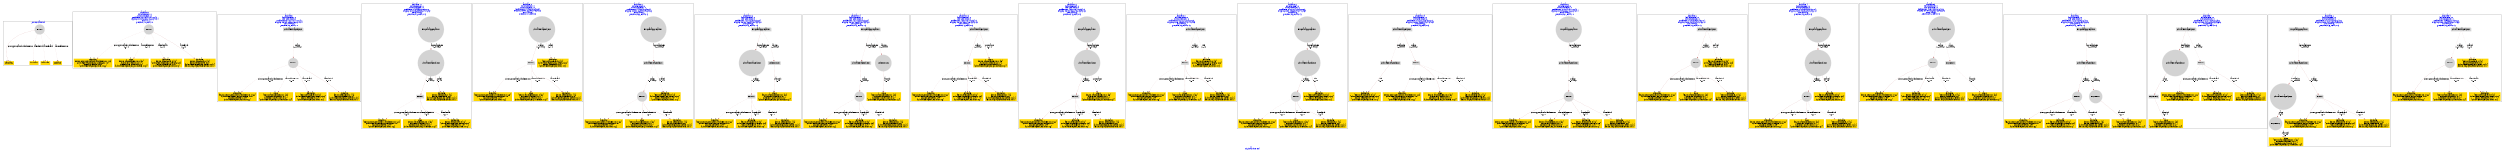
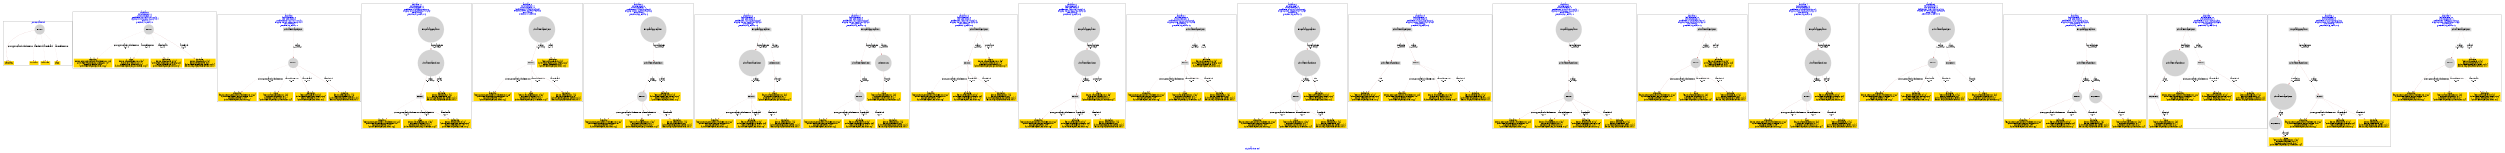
(57, 63) -> (57, 63)
